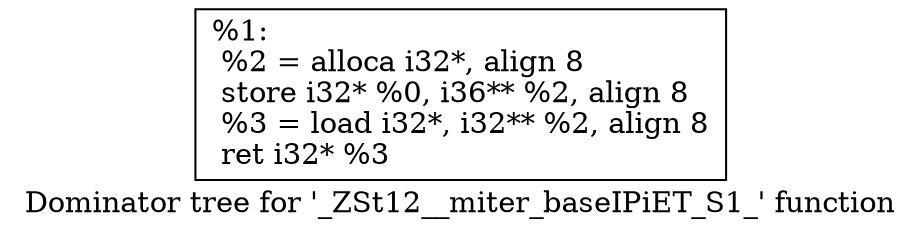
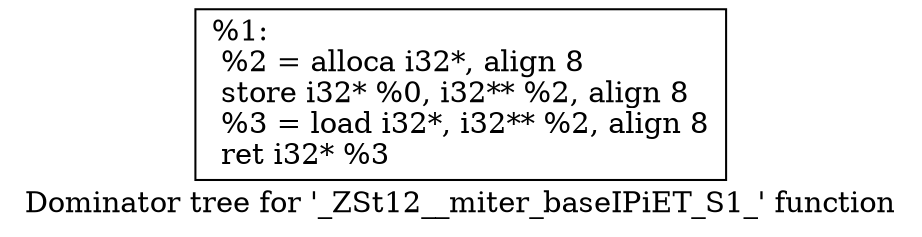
(450, 94) -> (450, 94)
